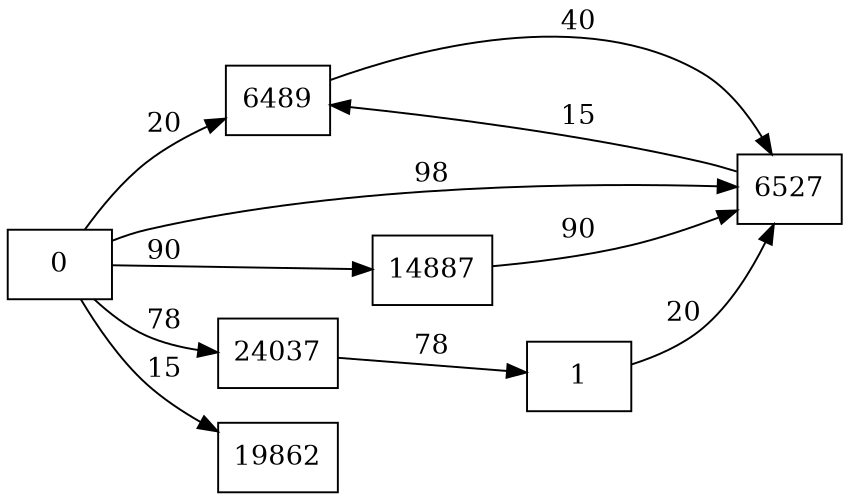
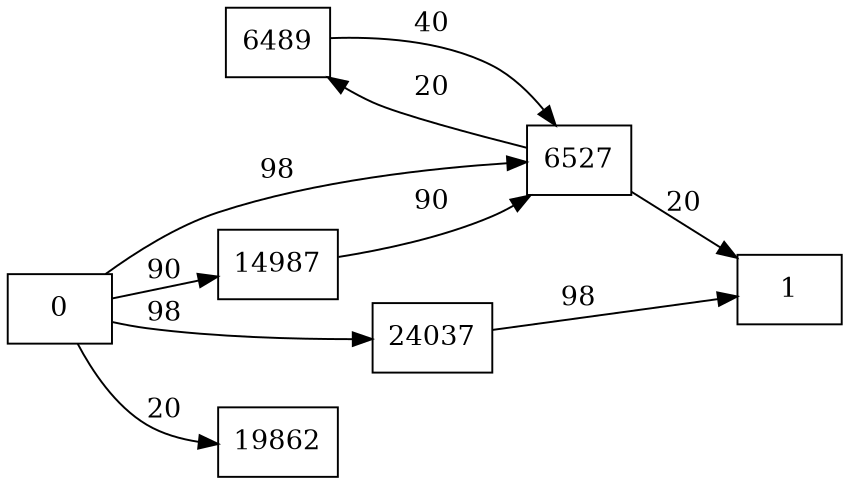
(579, 117) -> (432, 88)
(138, 169) -> none
(432, 270) -> (278, 264)
(713, 319) -> (676, 220)
(165, 321) -> (165, 314)
(432, 347) -> (579, 298)
(165, 370) -> (165, 410)
